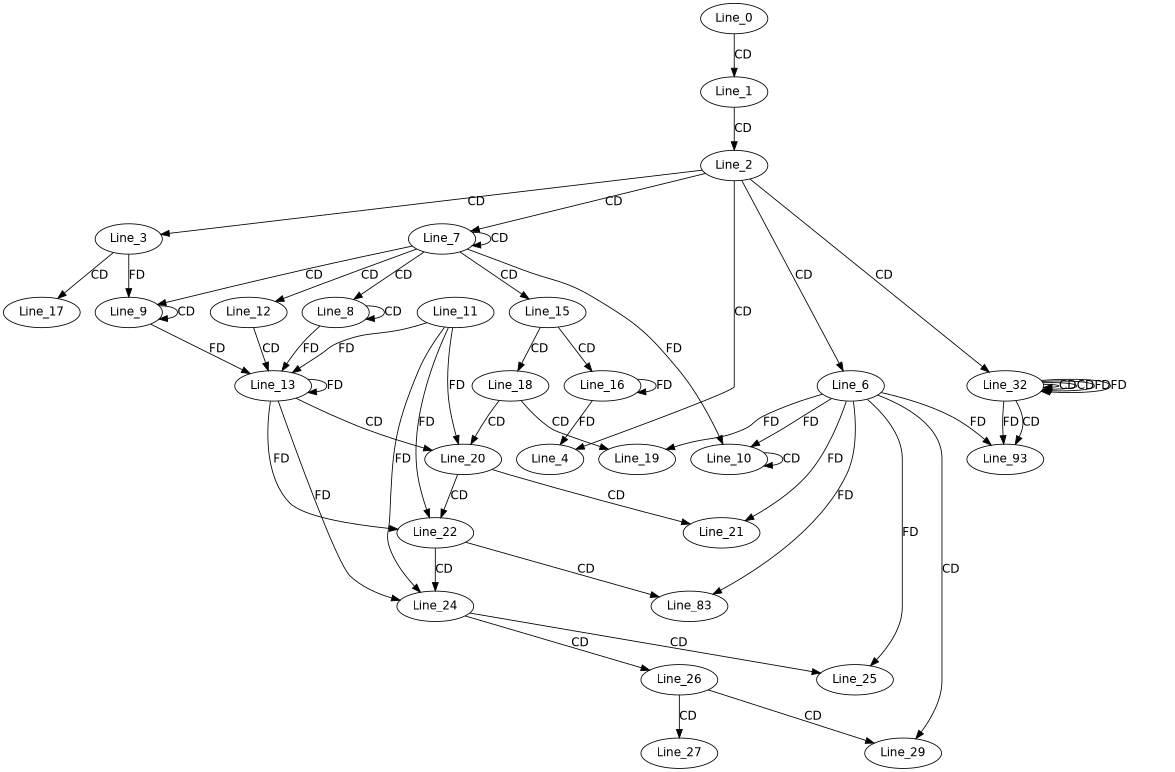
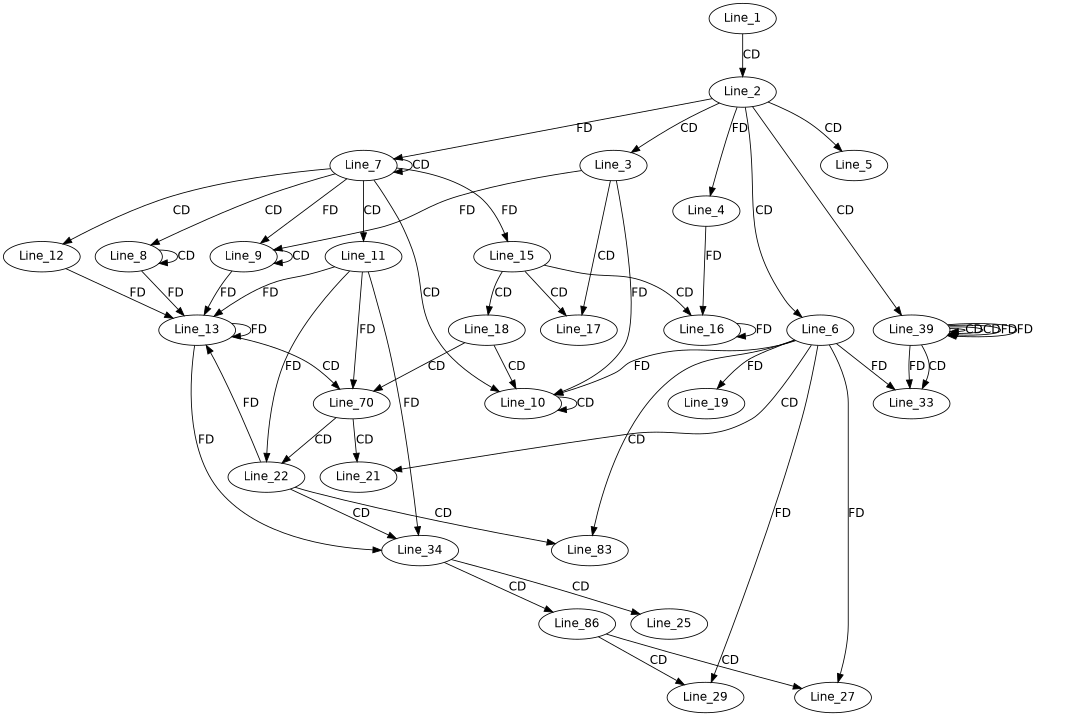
(734, 19) -> none
none -> (854, 166)
(614, 202) -> (584, 129)
none -> (364, 207)
(314, 276) -> (330, 211)
(509, 276) -> (509, 211)
none -> (543, 290)
none -> (631, 303)
(743, 312) -> (740, 129)
(271, 349) -> (138, 293)
(674, 349) -> (432, 293)
(1005, 386) -> (912, 330)
(579, 419) -> (704, 266)
(556, 431) -> (503, 363)
(463, 459) -> (352, 404)
(835, 459) -> (790, 404)
(1005, 459) -> (912, 404)
(845, 496) -> (637, 440)
(289, 502) -> (237, 406)
(902, 527) -> (848, 508)
(951, 570) -> (783, 514)
(435, 606) -> (420, 551)
(679, 680) -> (577, 624)
